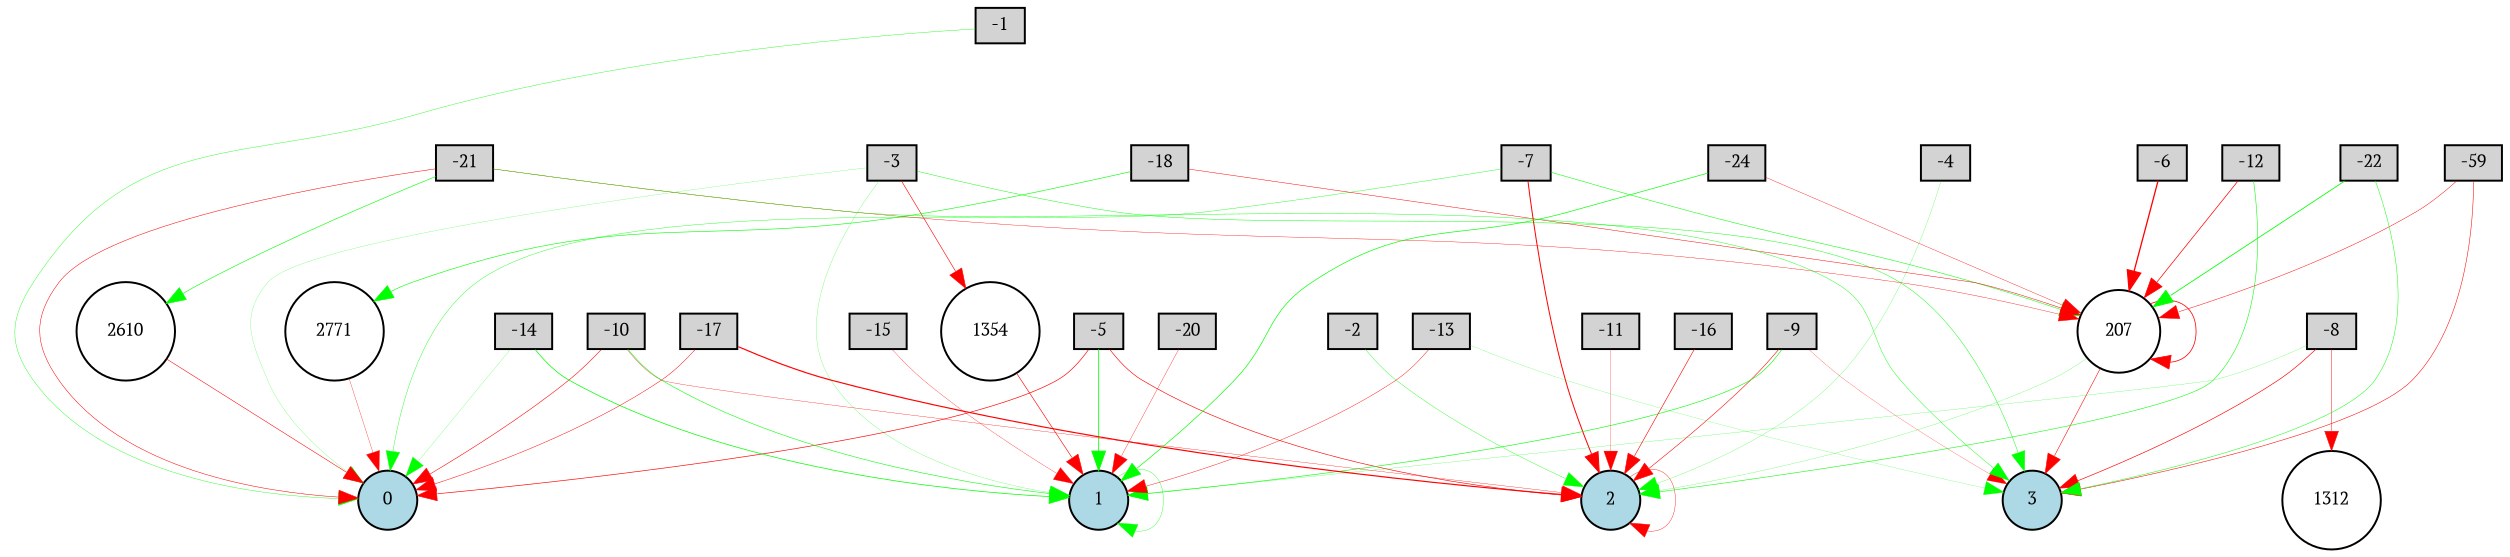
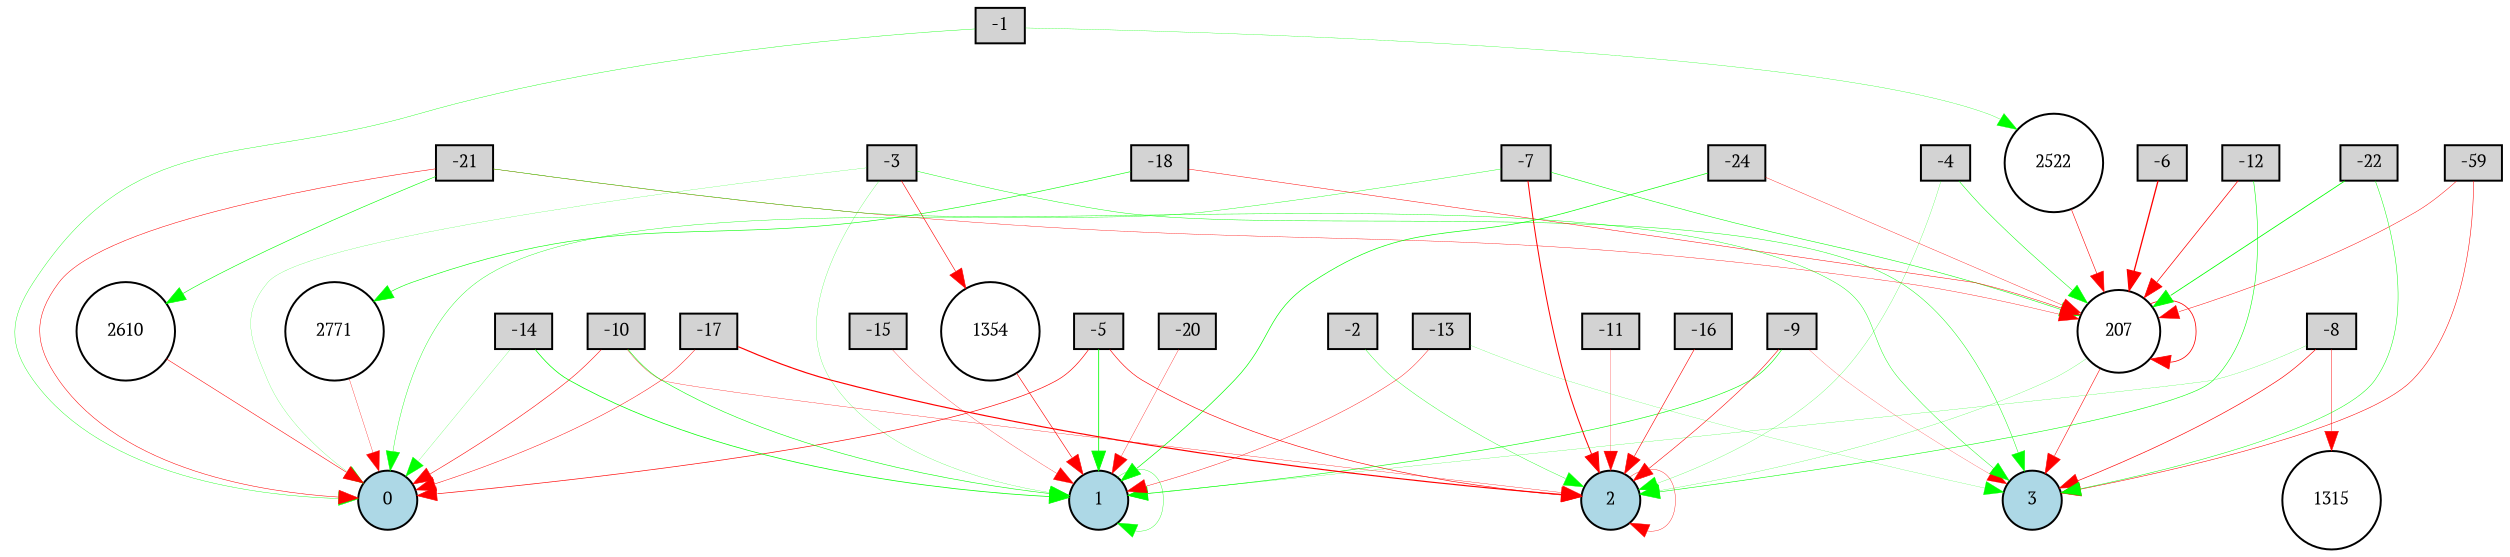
none -> (2054, 163)
none -> (2014, 238)
(2332, 500) -> (2332, 500)
